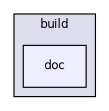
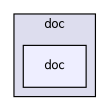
(55, 25) -> (55, 25)
